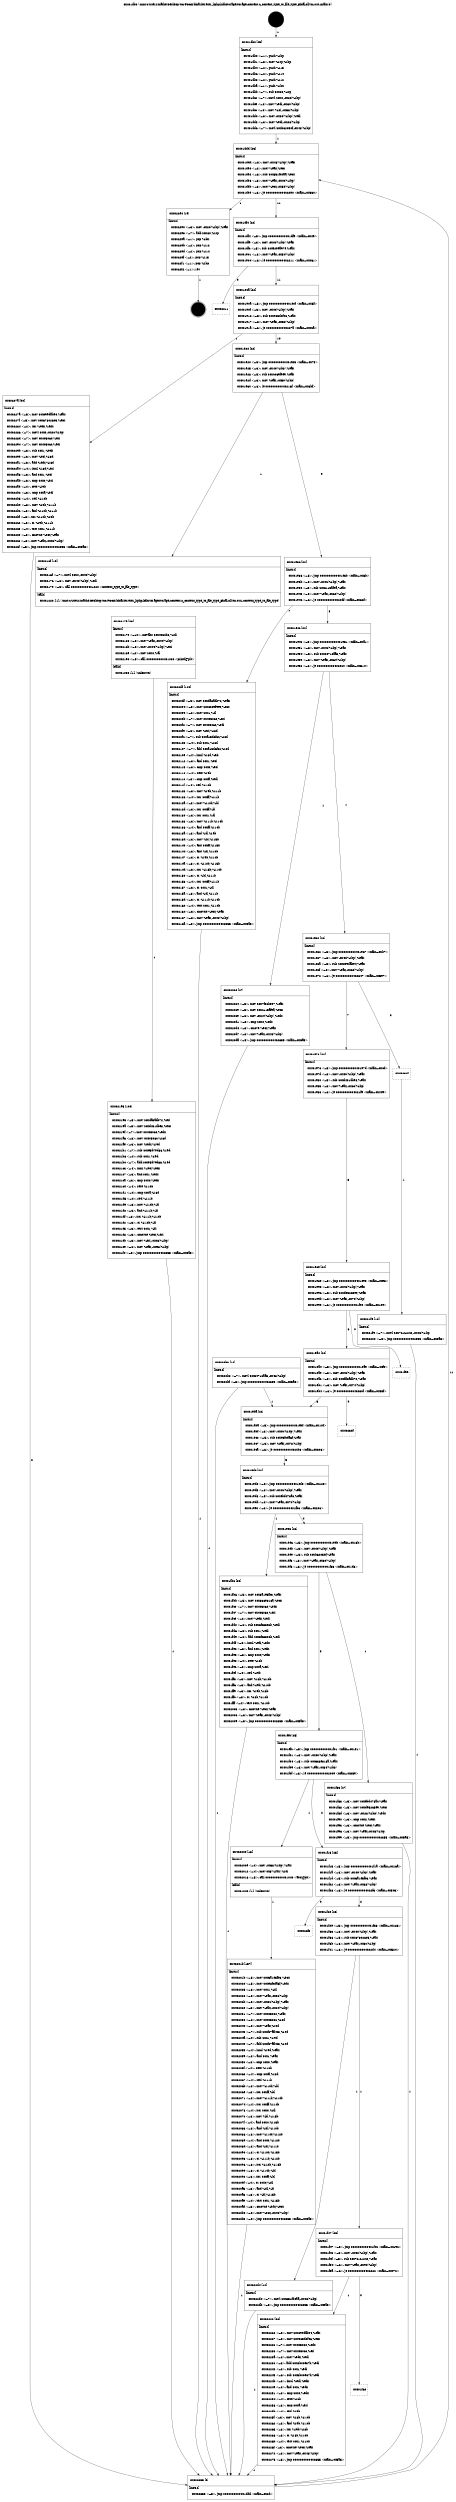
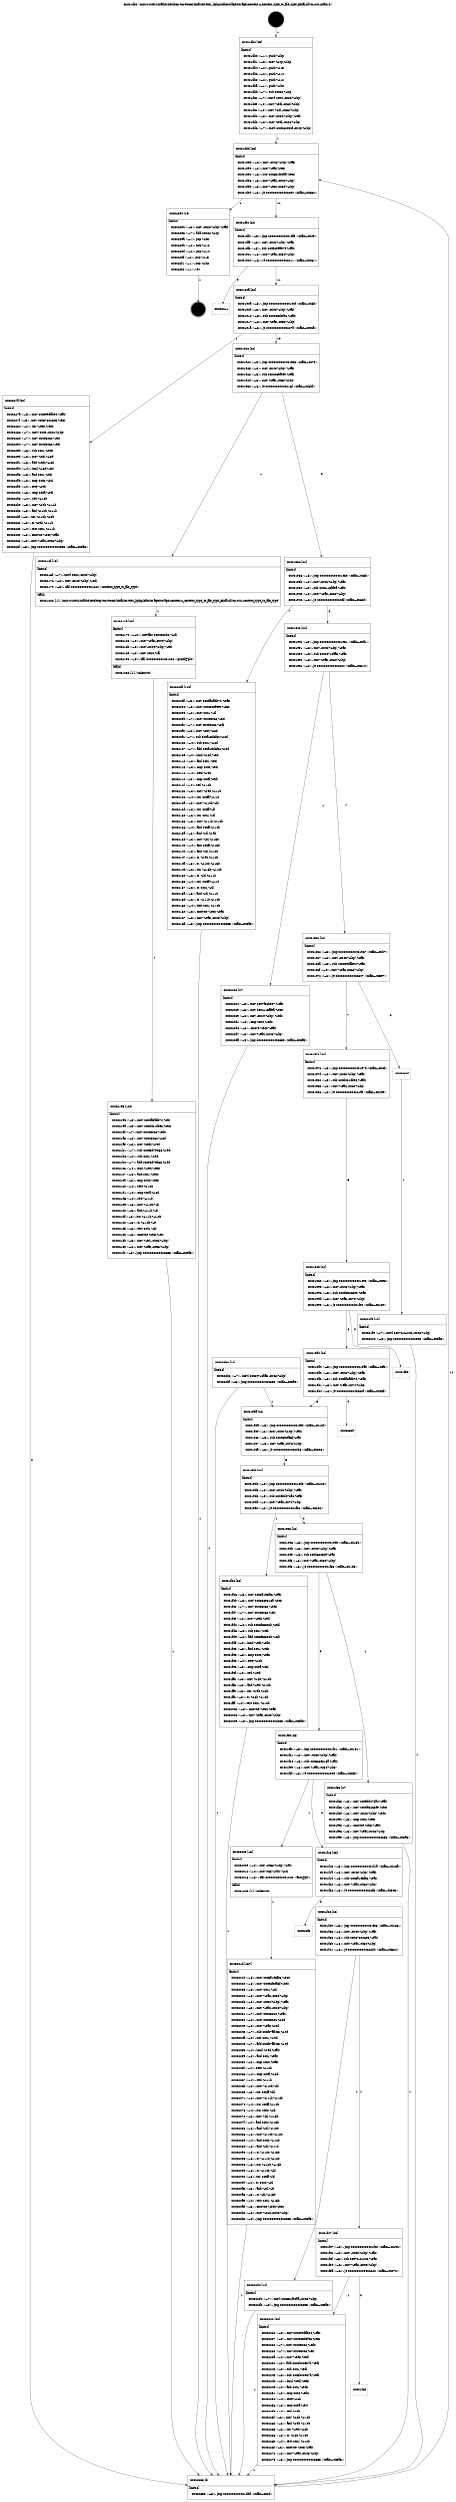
none -> (156, 611)
(359, 1901) -> none
